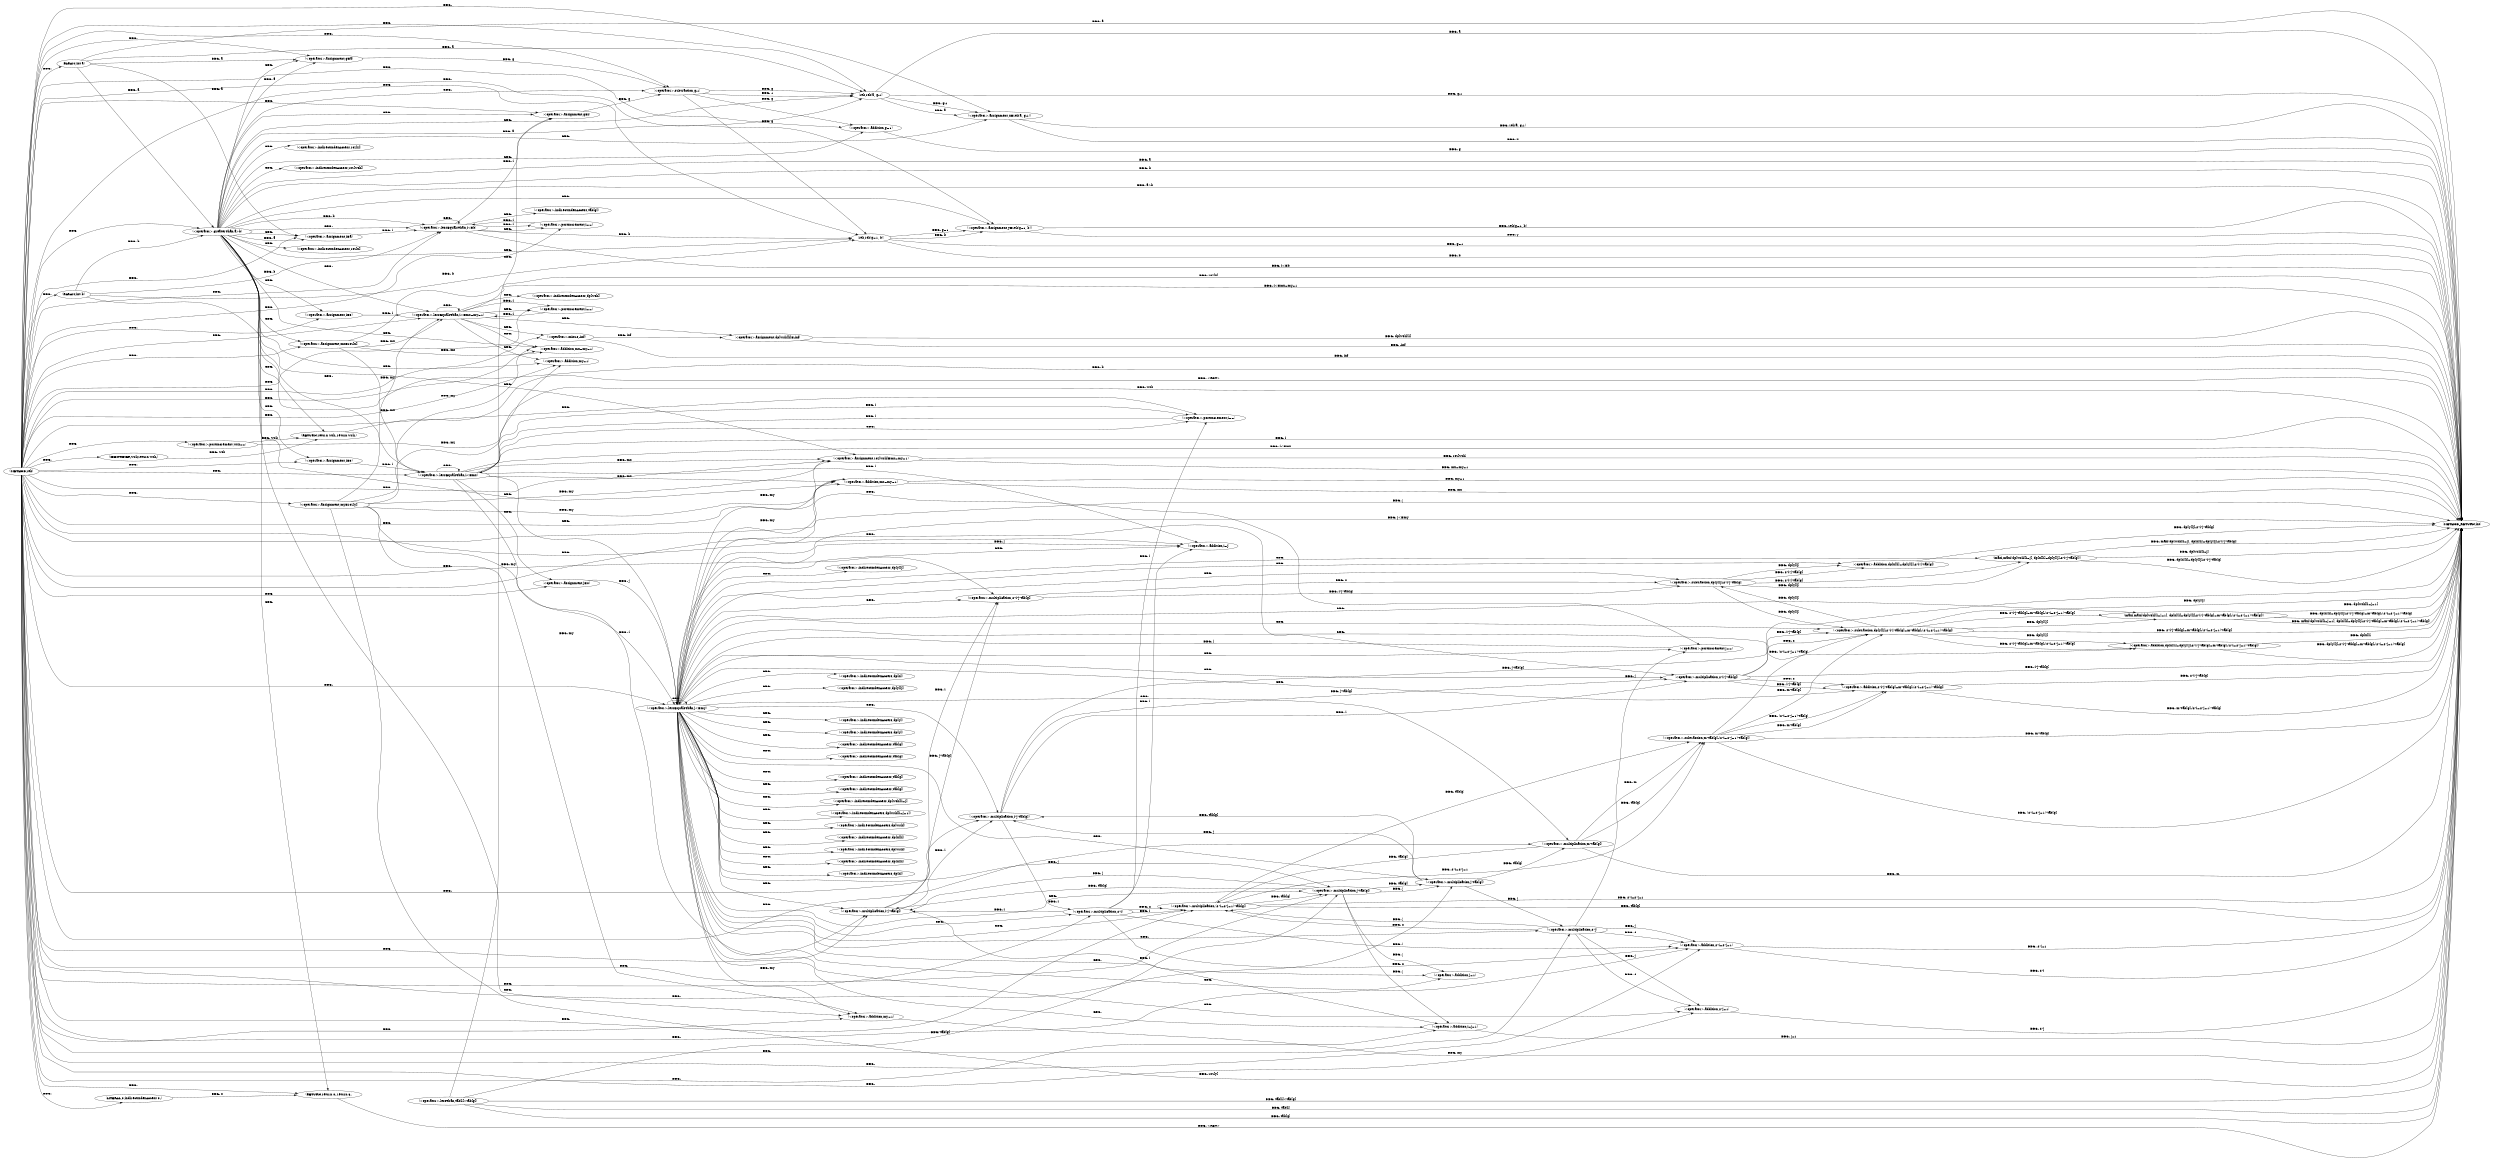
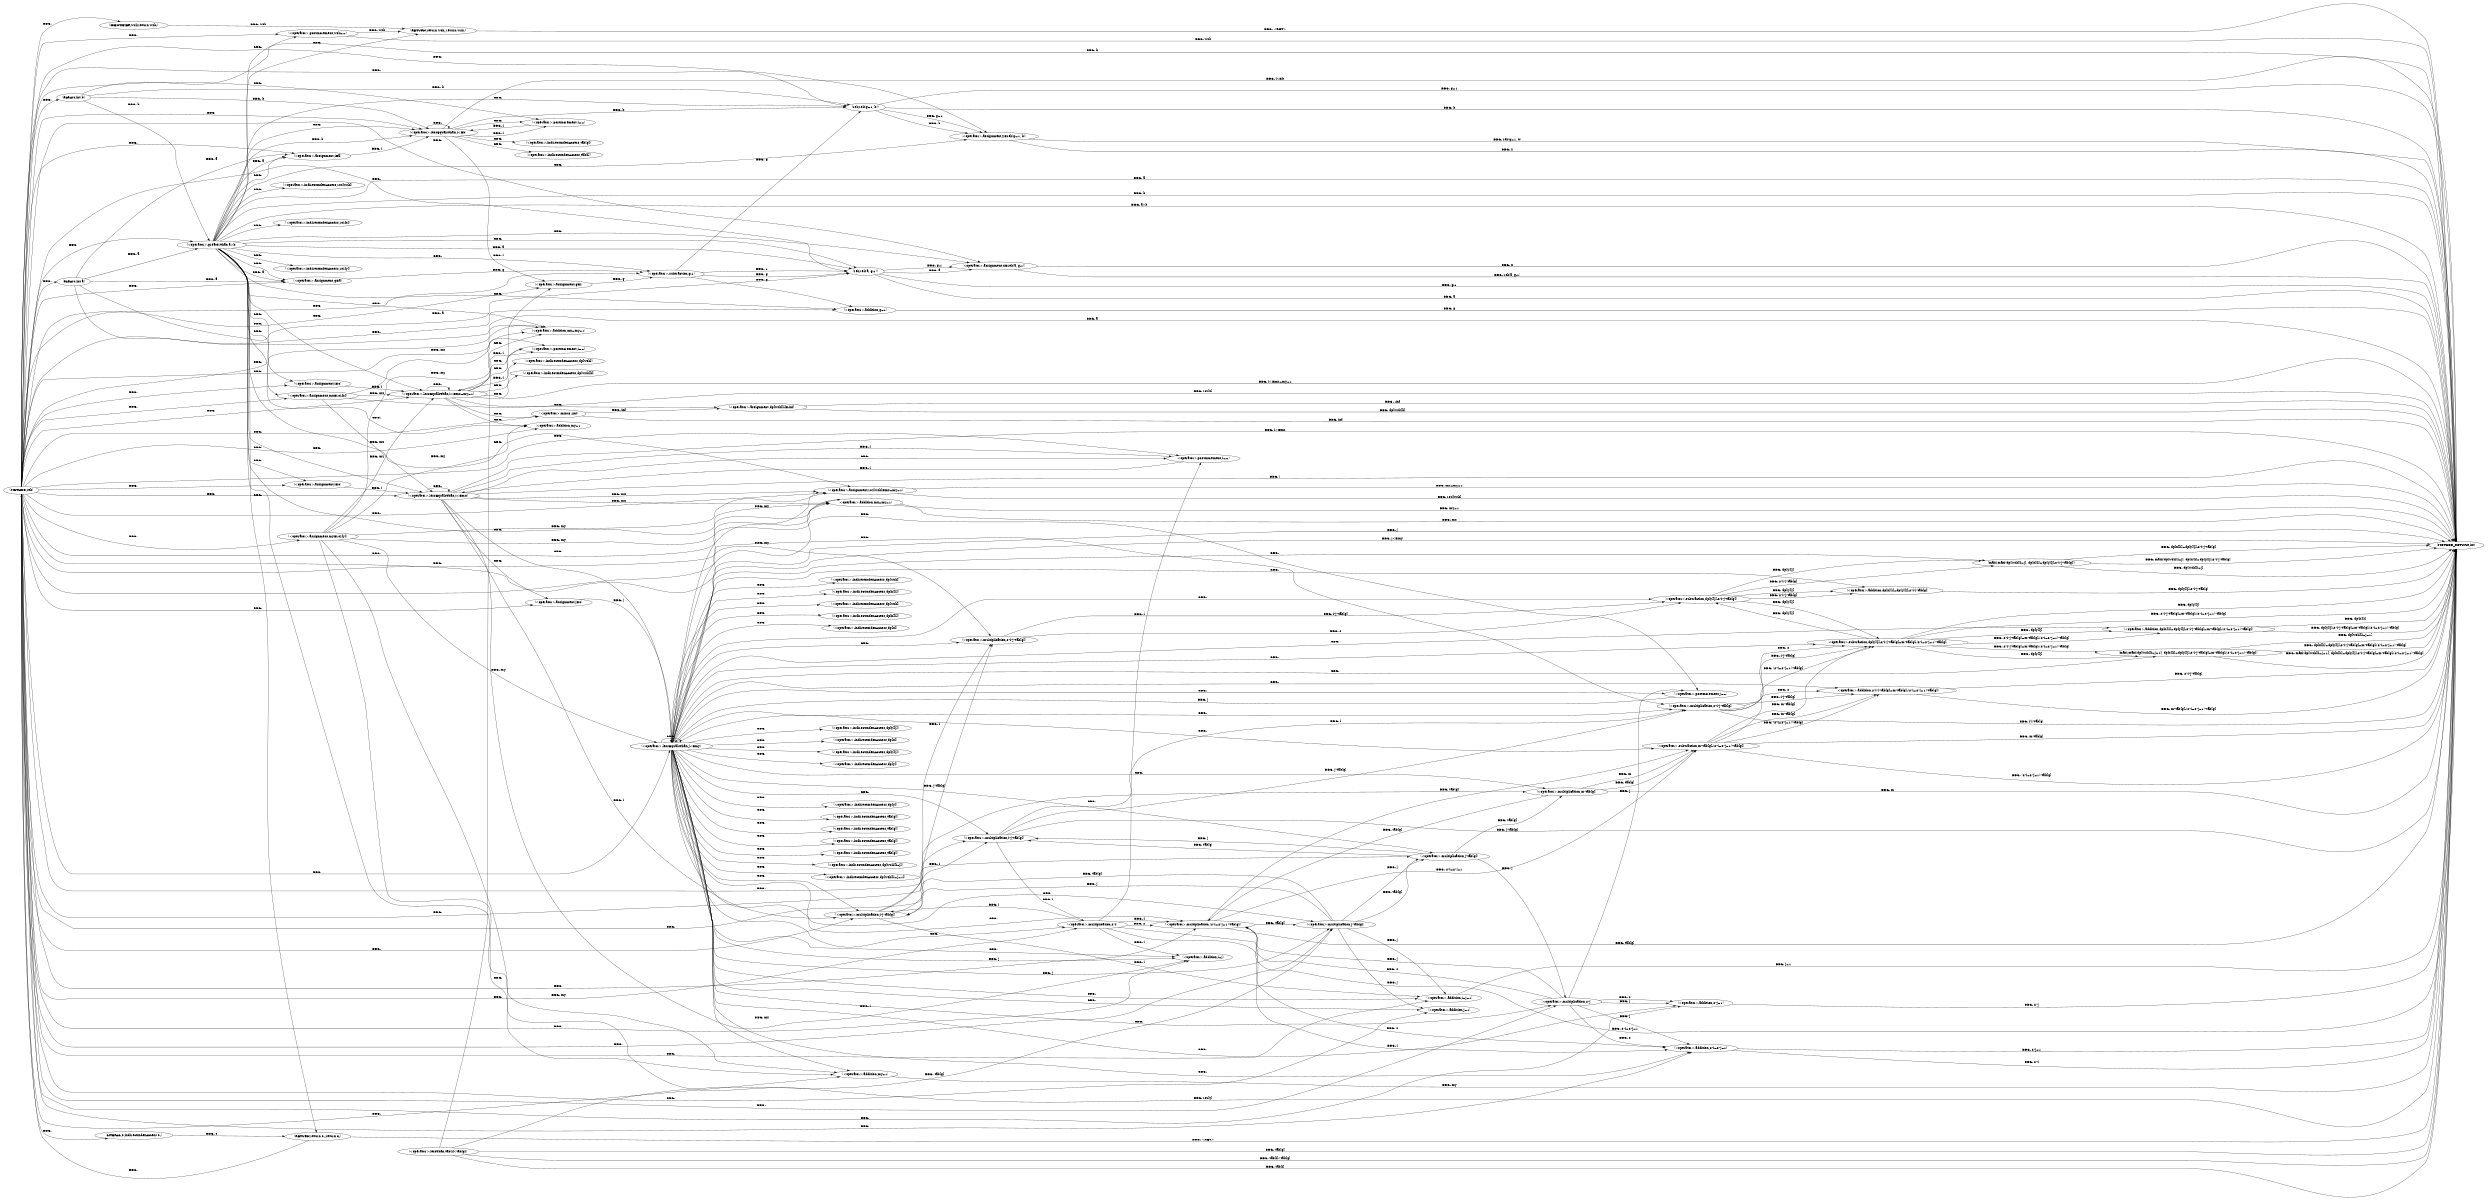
(335, 114) -> (248, 76)
none -> (559, 155)
none -> (559, 373)
none -> (1163, 734)
(37, 1057) -> (47, 1141)
